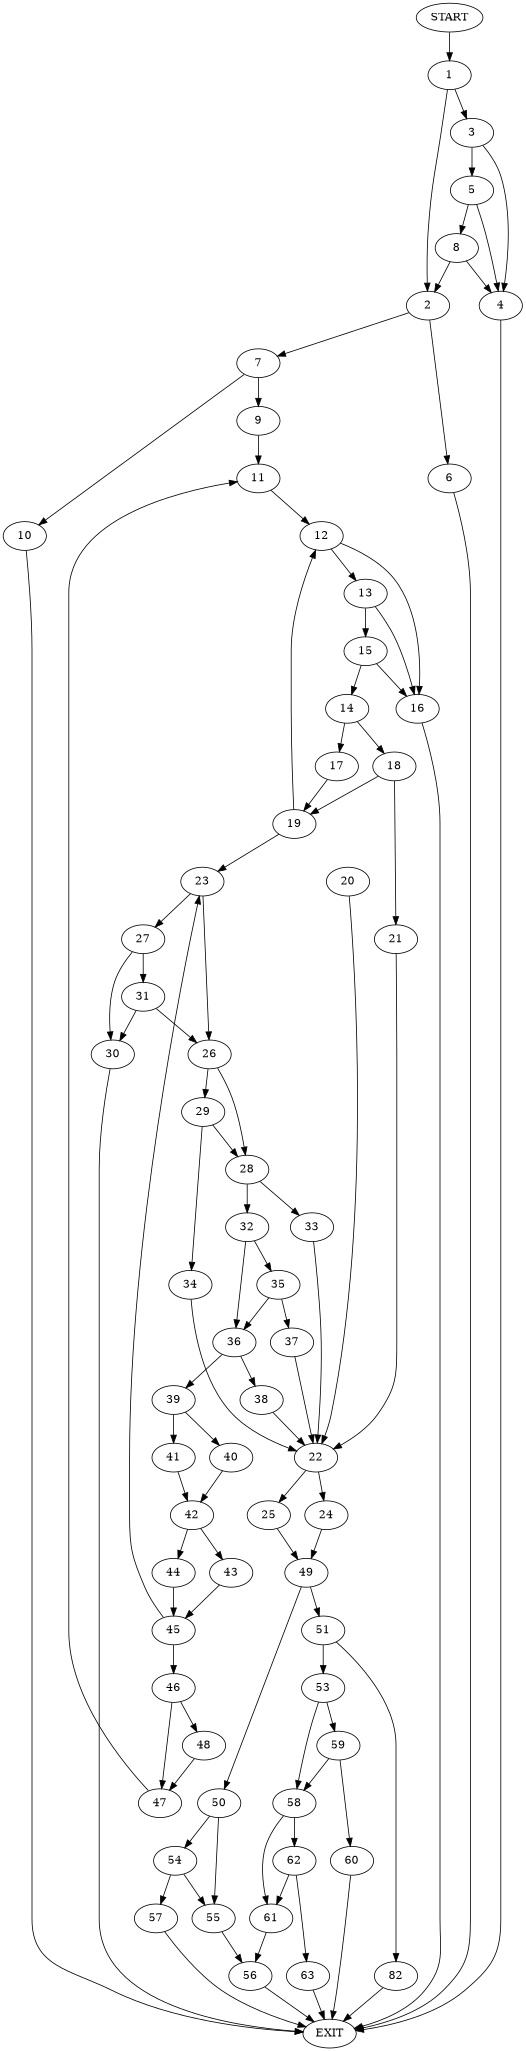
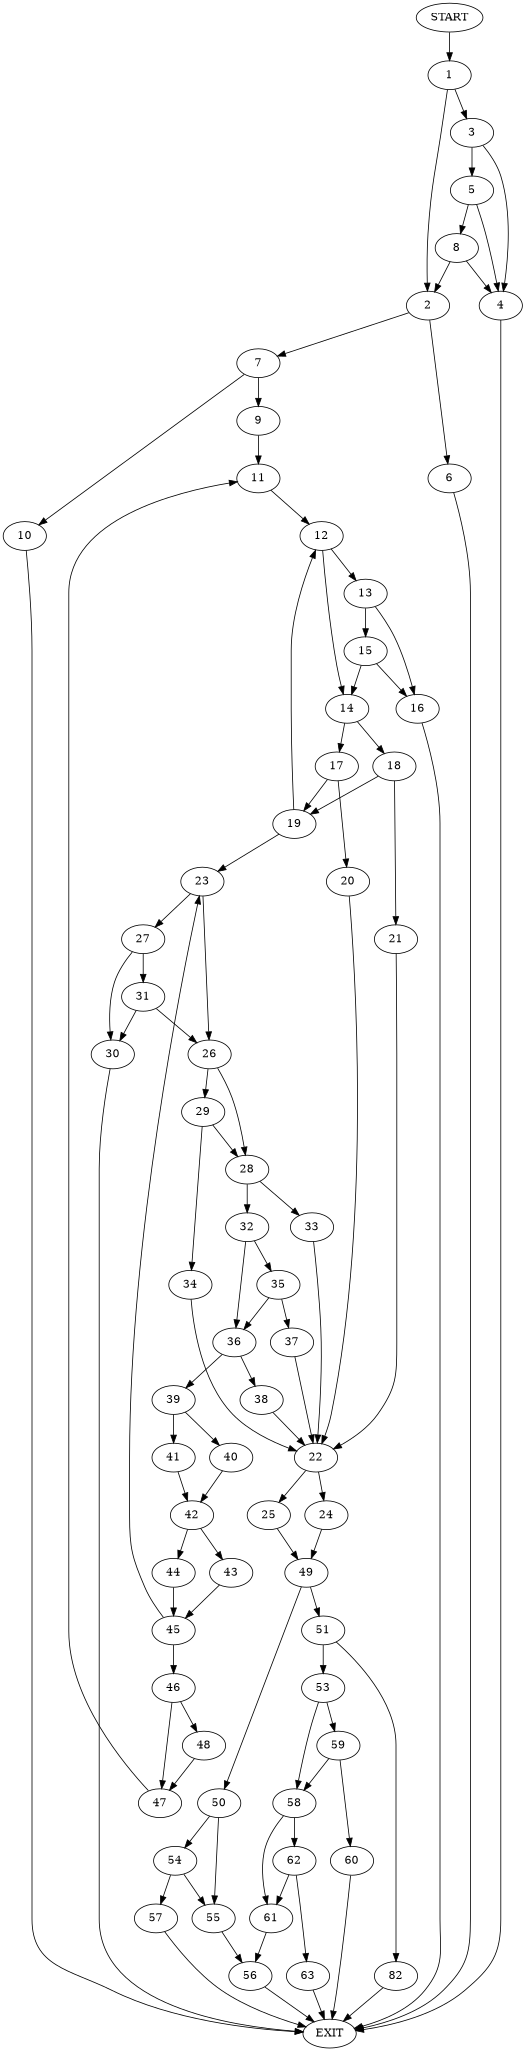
(406, 599) -> (330, 619)
none -> (342, 820)
